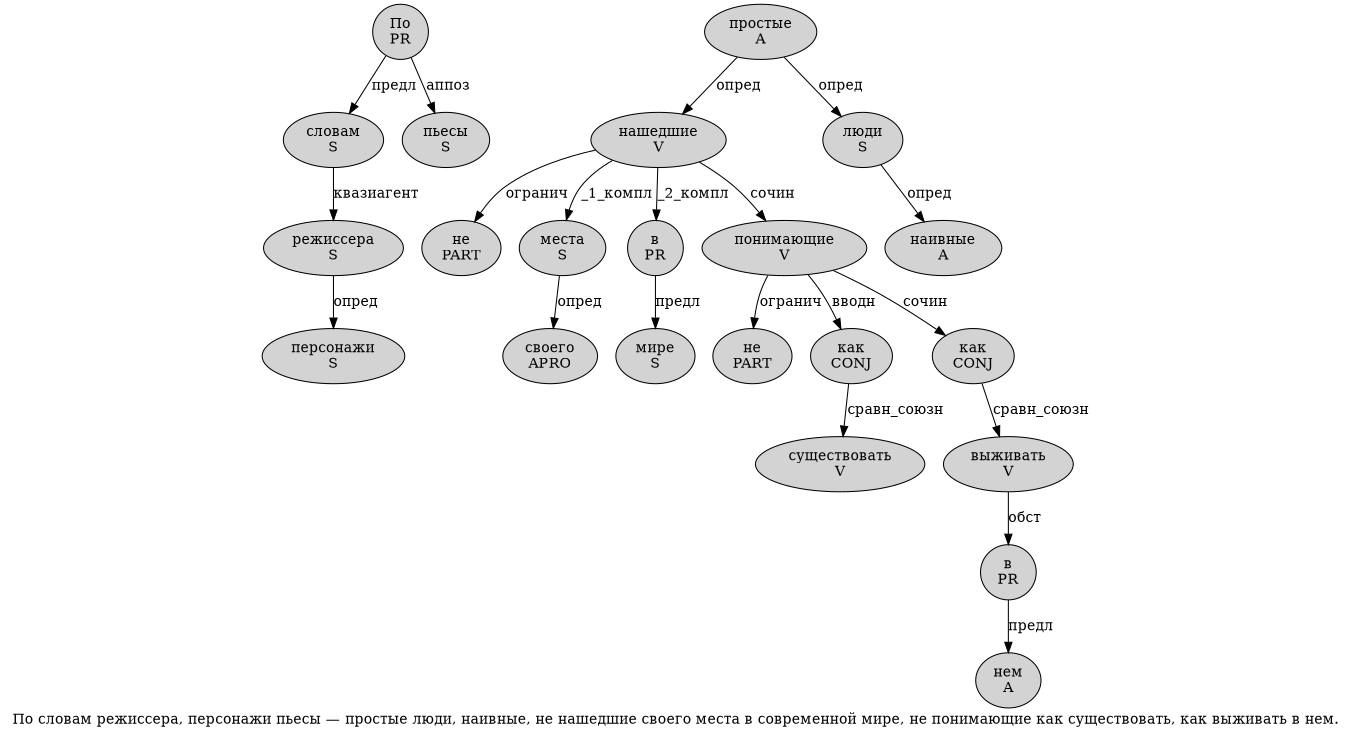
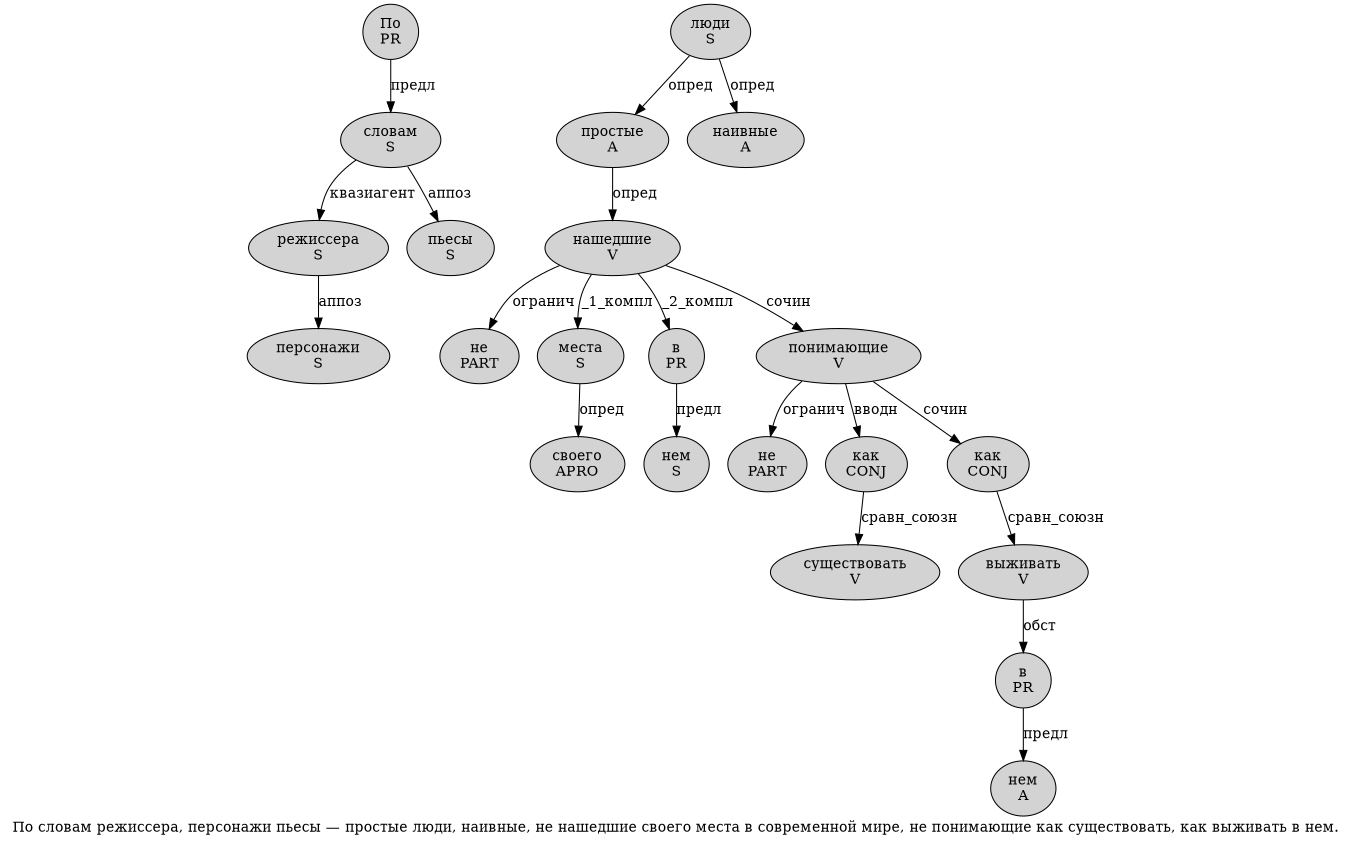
(421, 81) -> (421, 189)
(809, 83) -> (666, 81)
(356, 302) -> (341, 302)
(655, 356) -> (677, 464)
